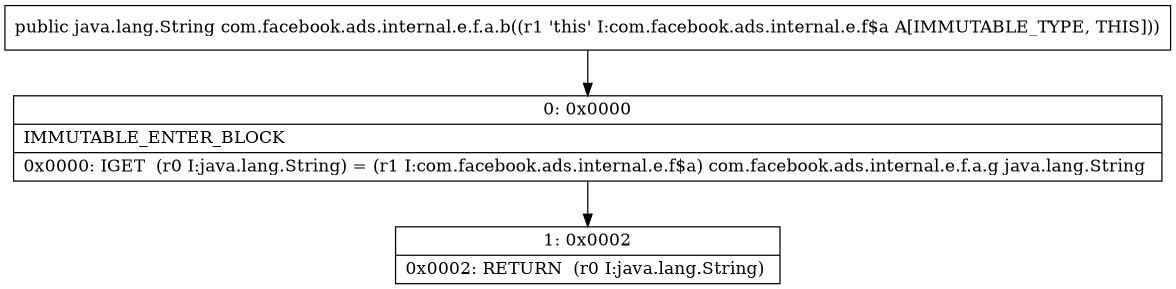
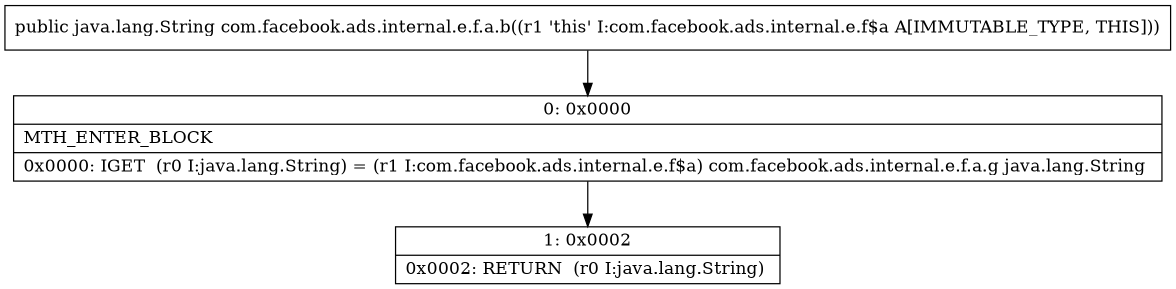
(155, 138) -> (119, 138)
